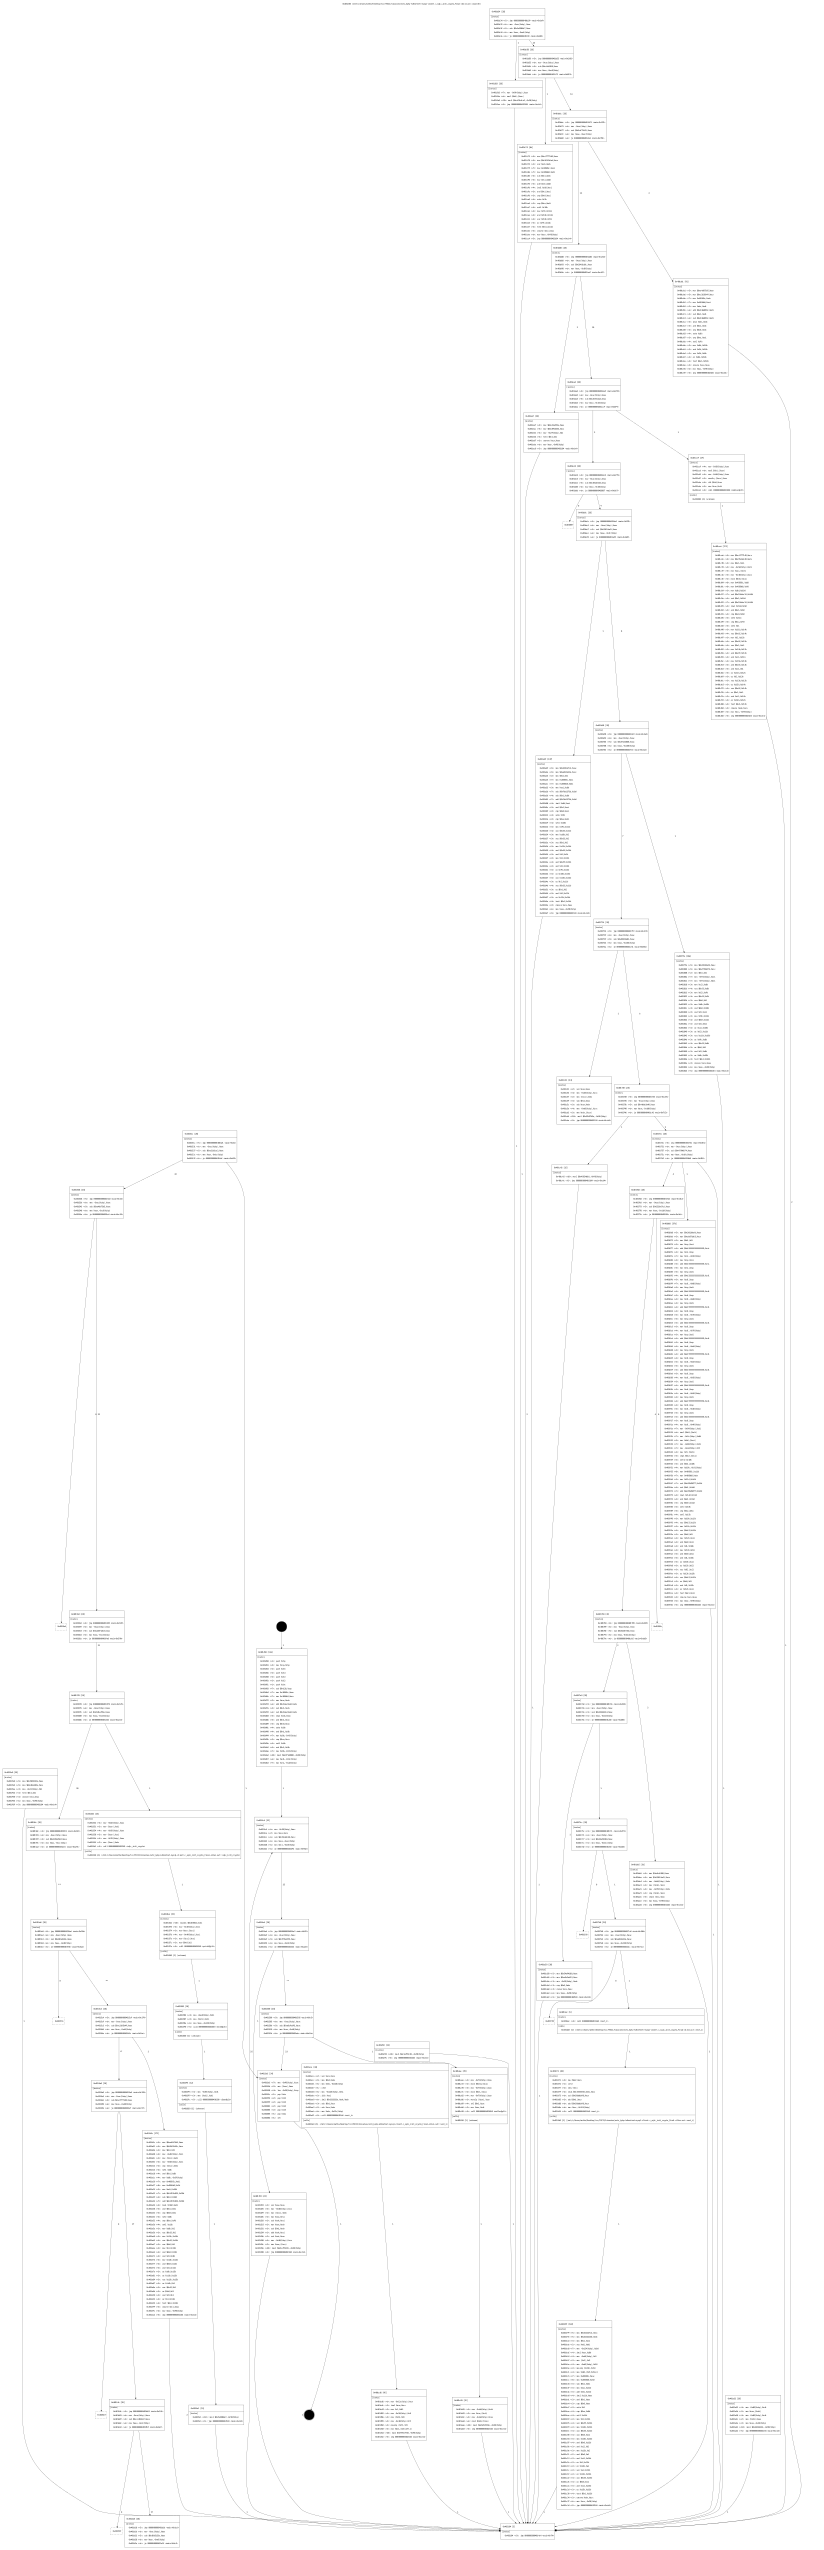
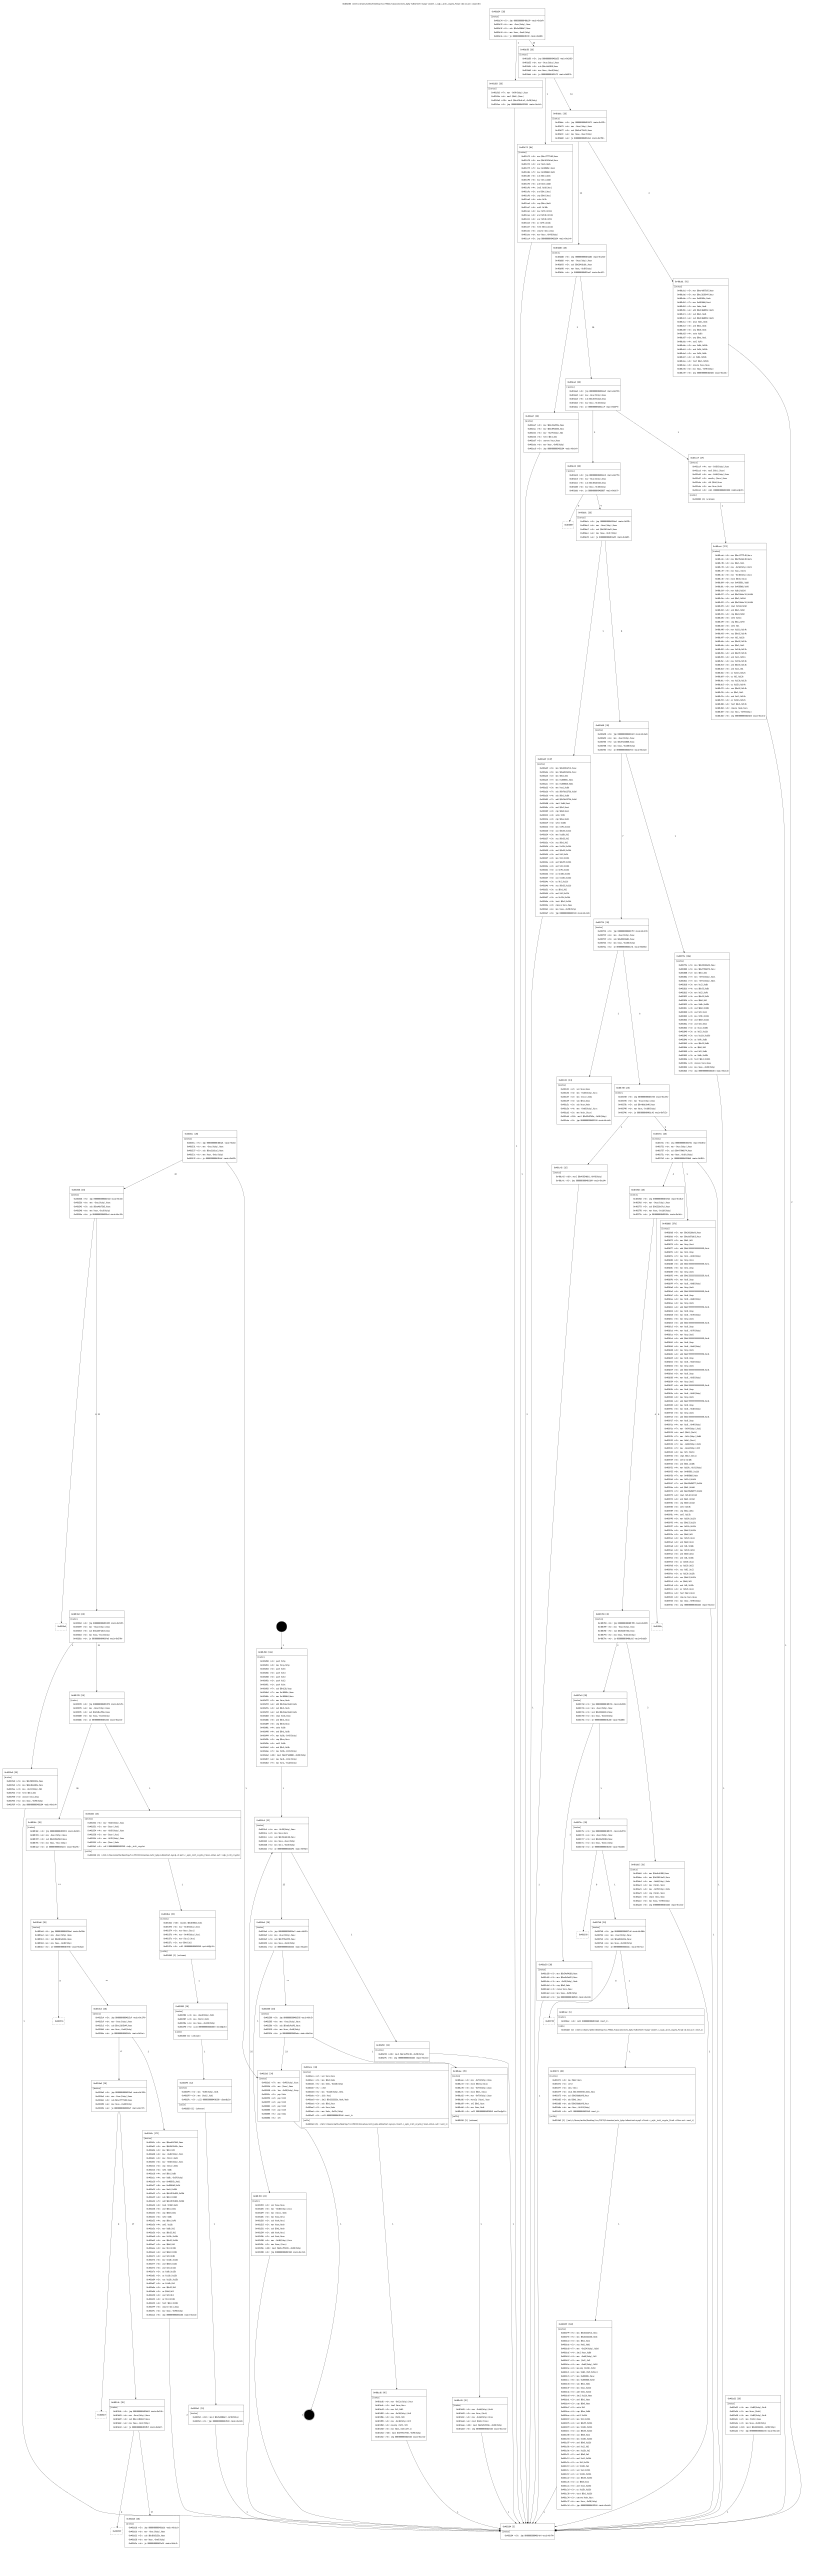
none -> (44, 1702)
none -> (344, 1947)
